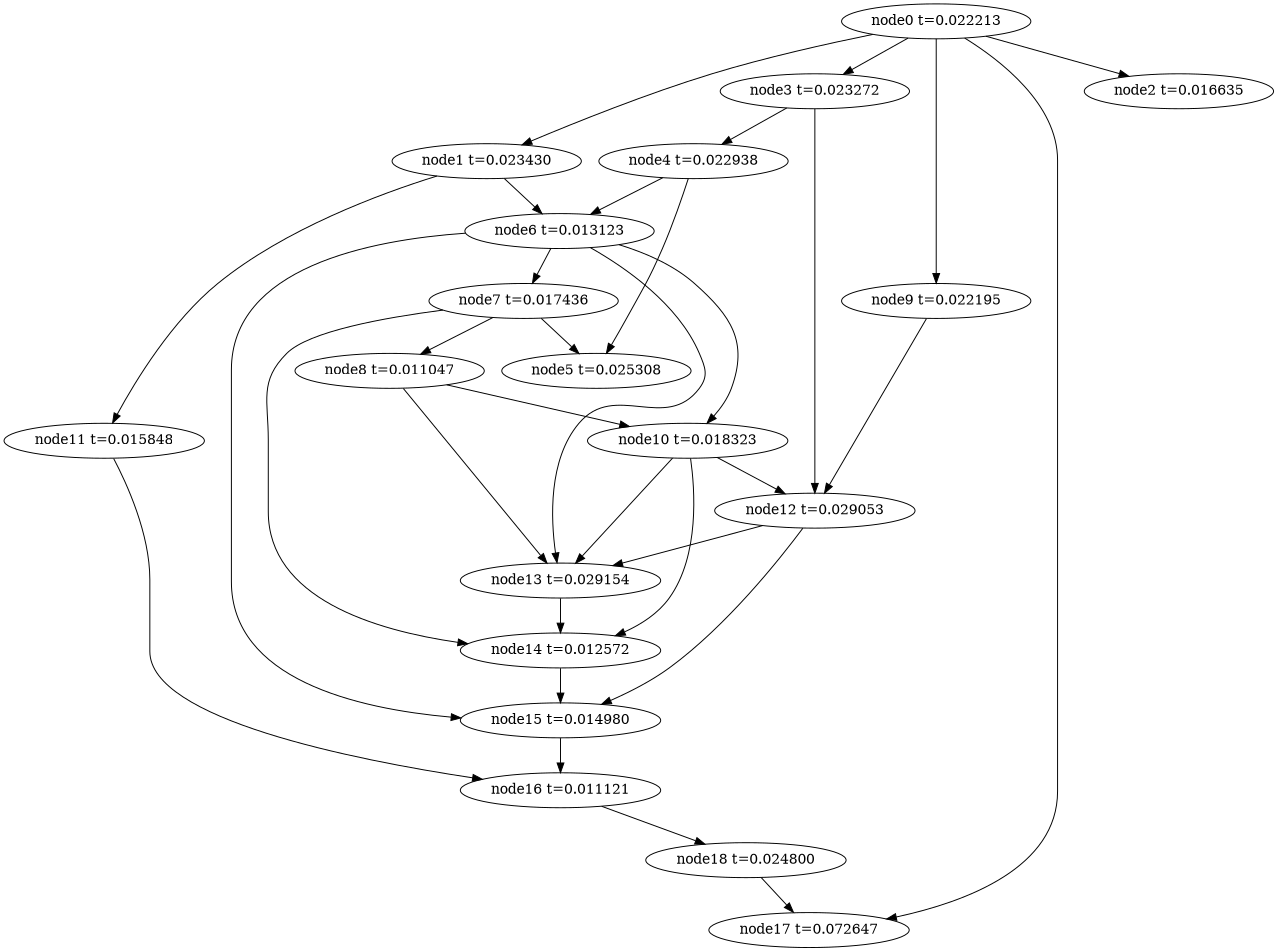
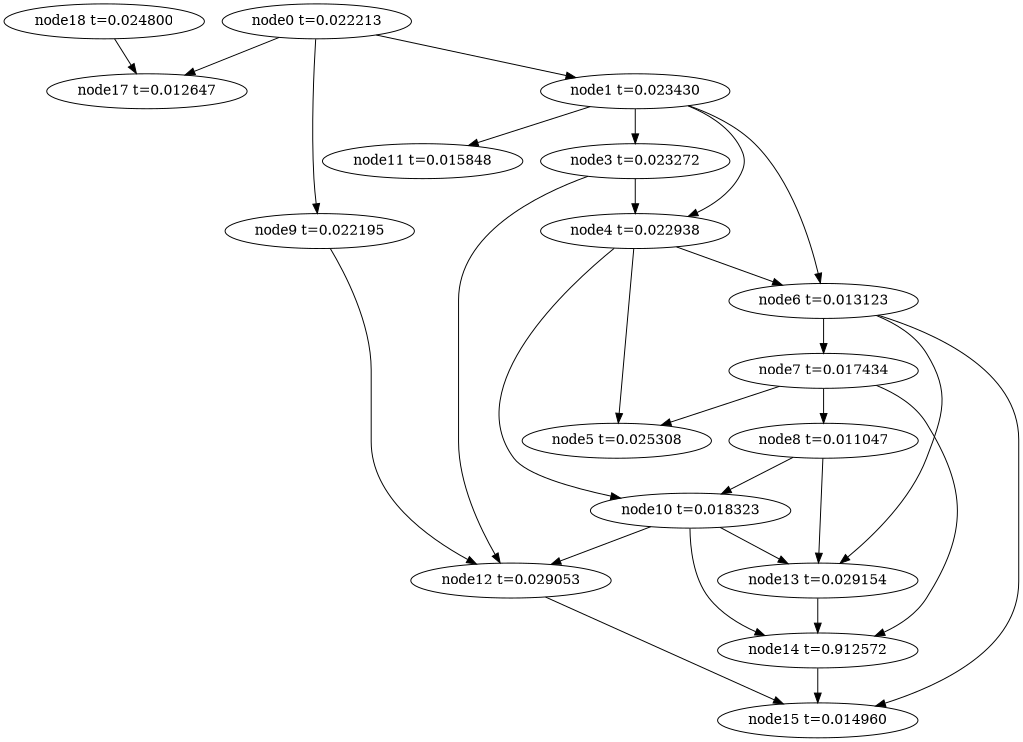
(880, 54) -> (635, 121)
(1179, 91) -> none
none -> (744, 156)
(524, 301) -> (824, 371)
(719, 308) -> (504, 387)
(699, 542) -> none
(561, 650) -> (818, 650)
(561, 720) -> (818, 720)
(561, 790) -> none
(809, 930) -> (147, 91)
